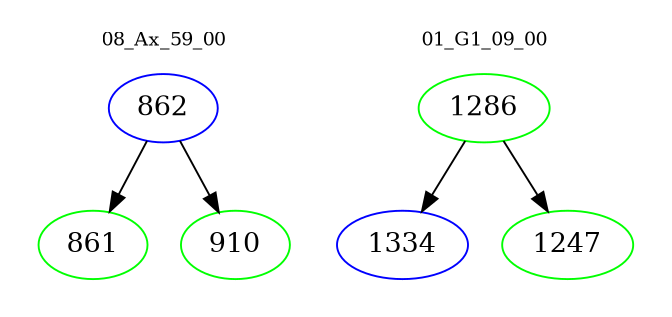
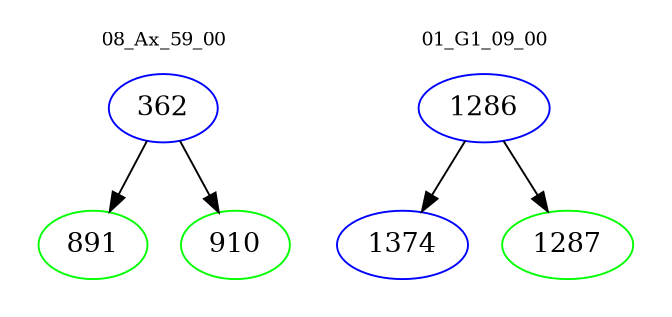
(163, 108) -> (163, 108)
(484, 108) -> (484, 108)
(93, 245) -> (93, 245)
(403, 245) -> (403, 245)
(568, 245) -> (568, 245)
